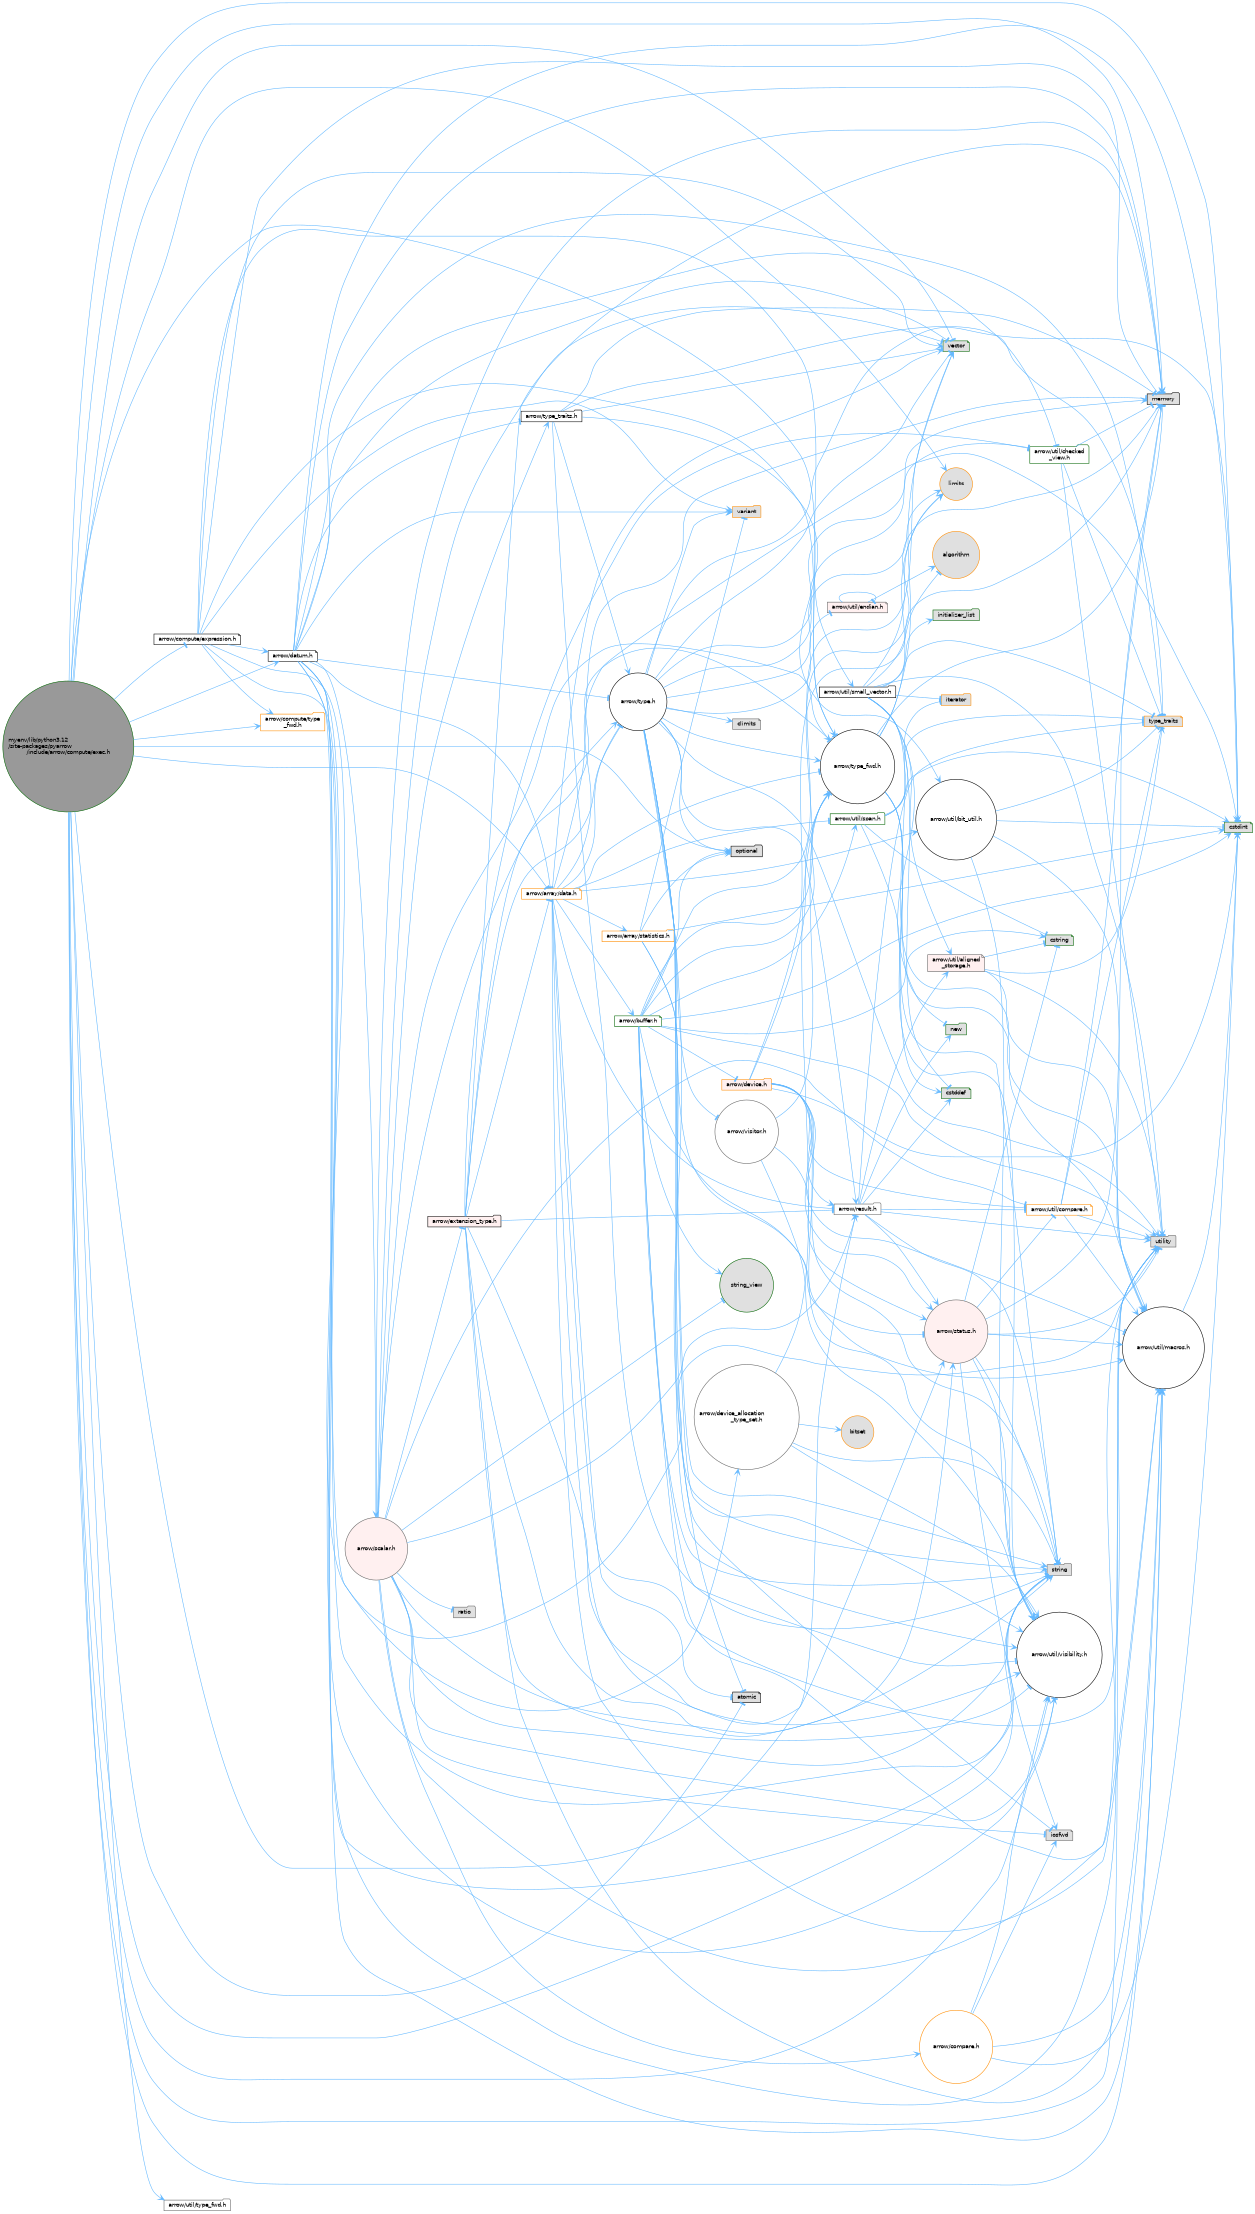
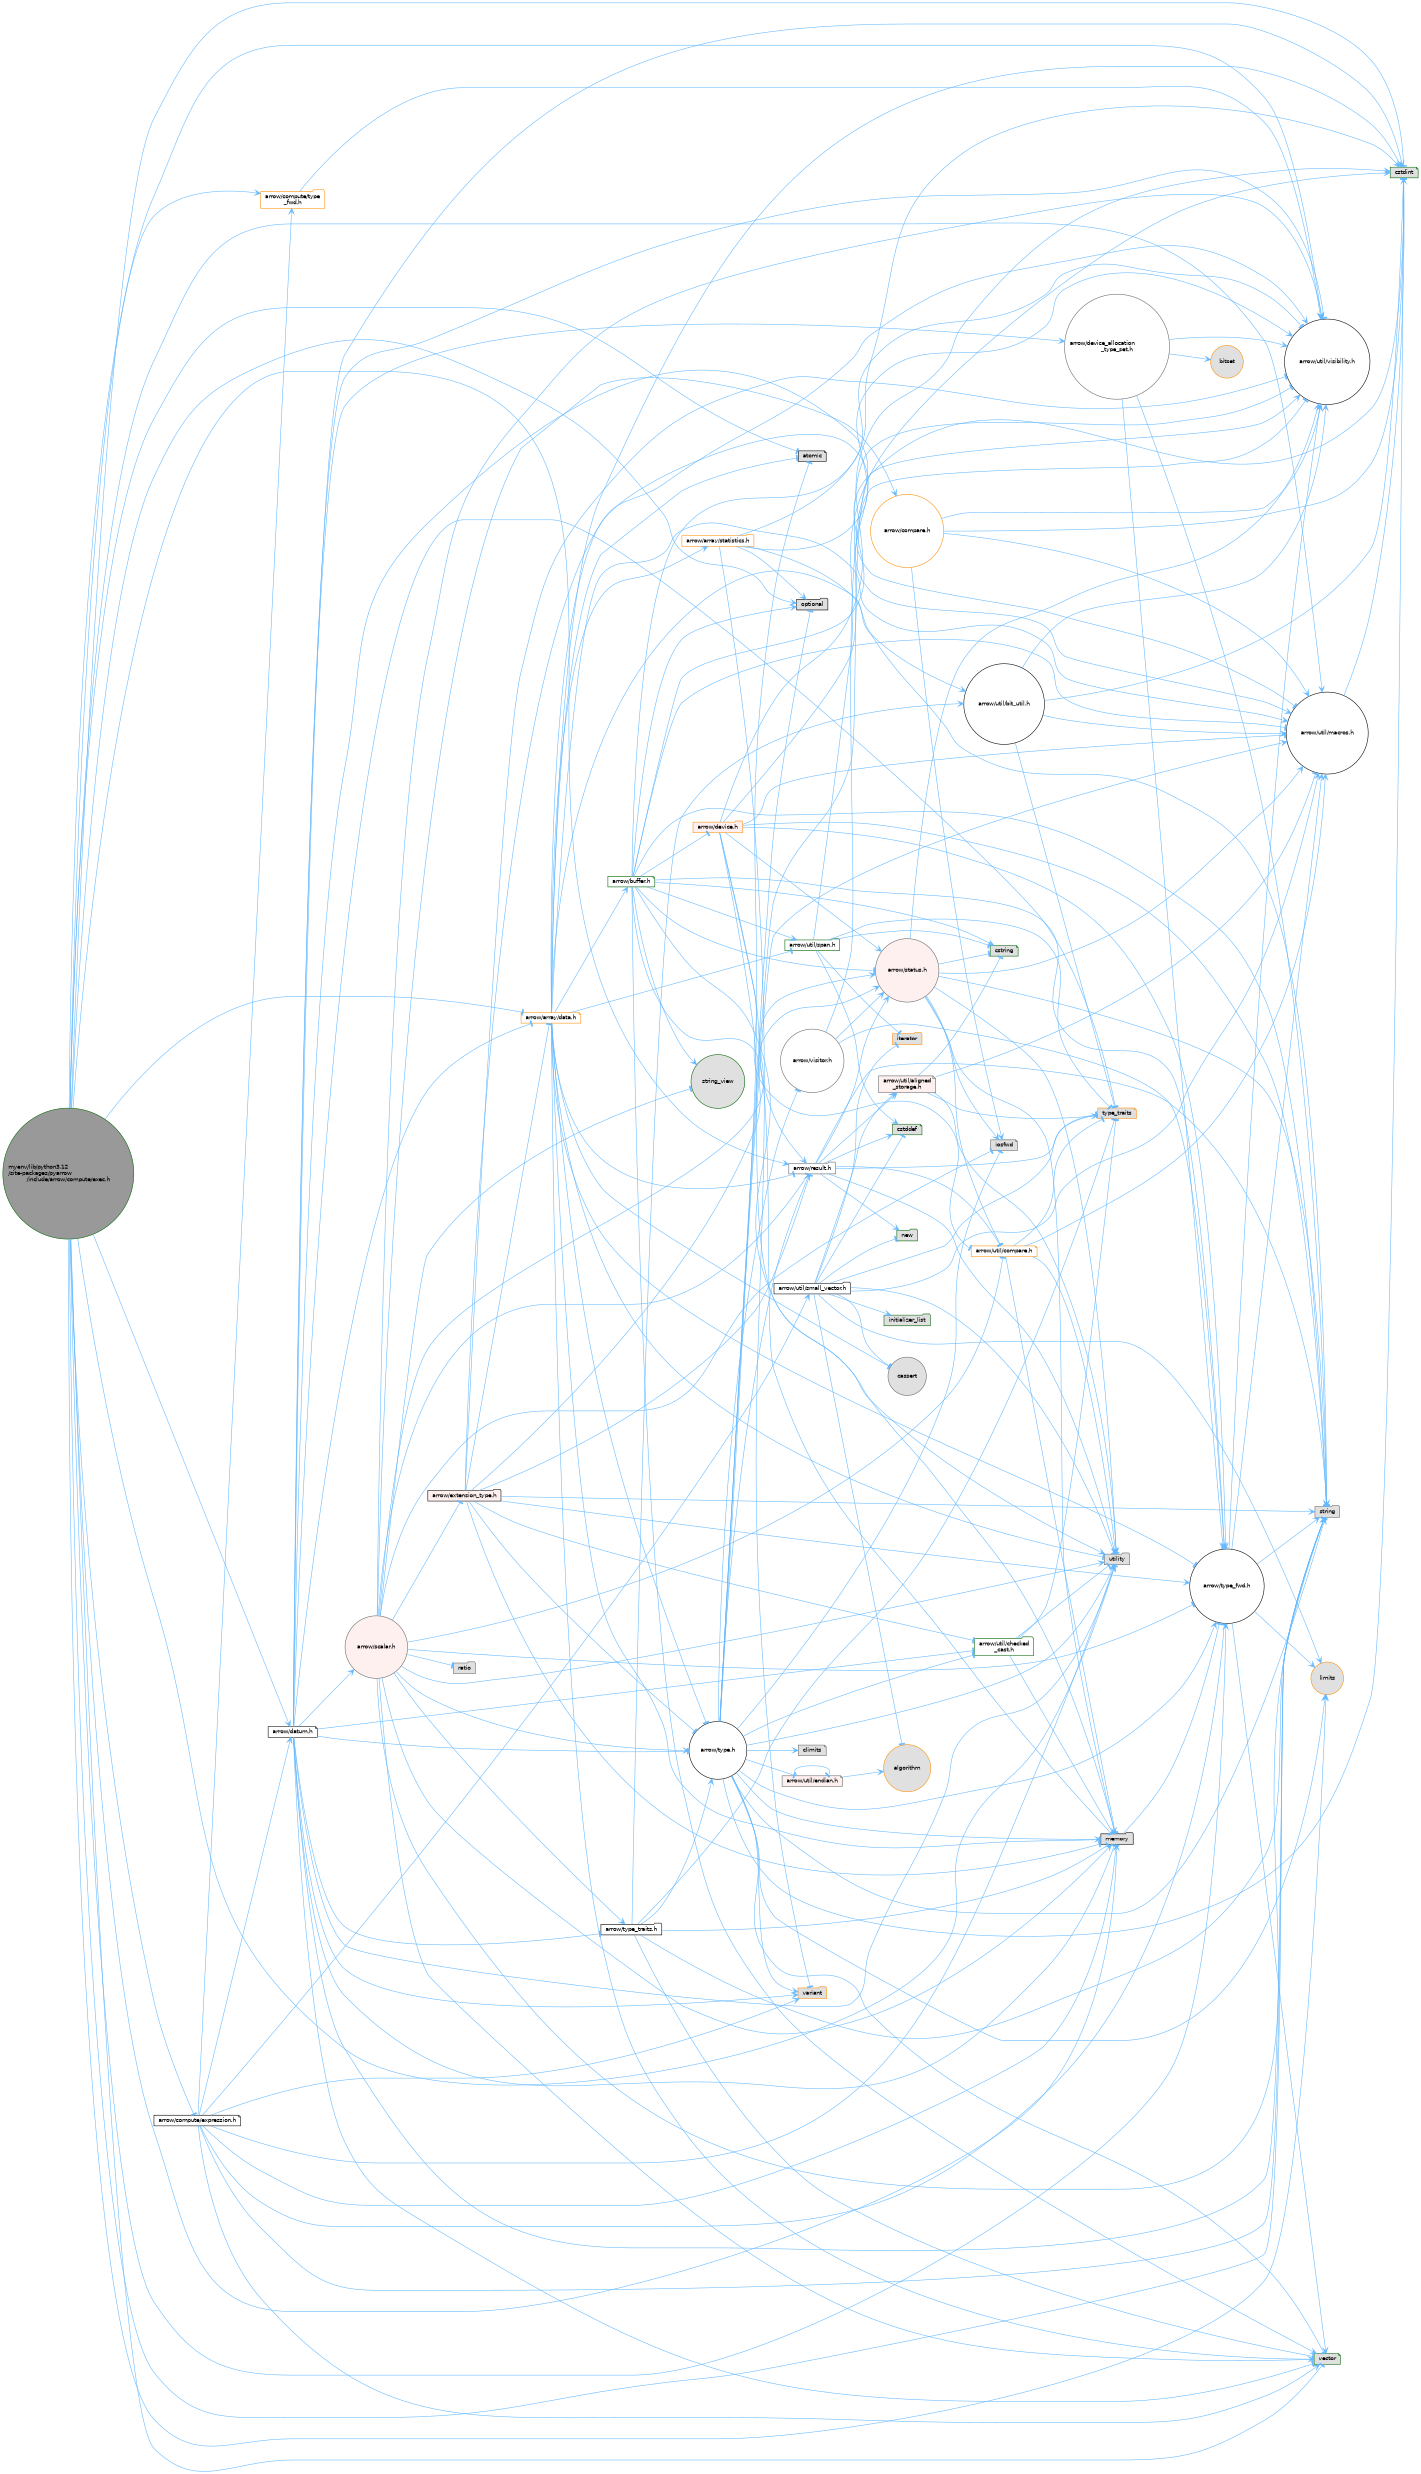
none -> (870, 88)
(1059, 455) -> (1004, 1647)
(1069, 630) -> (1186, 1737)
none -> (907, 1376)
(197, 2205) -> none
